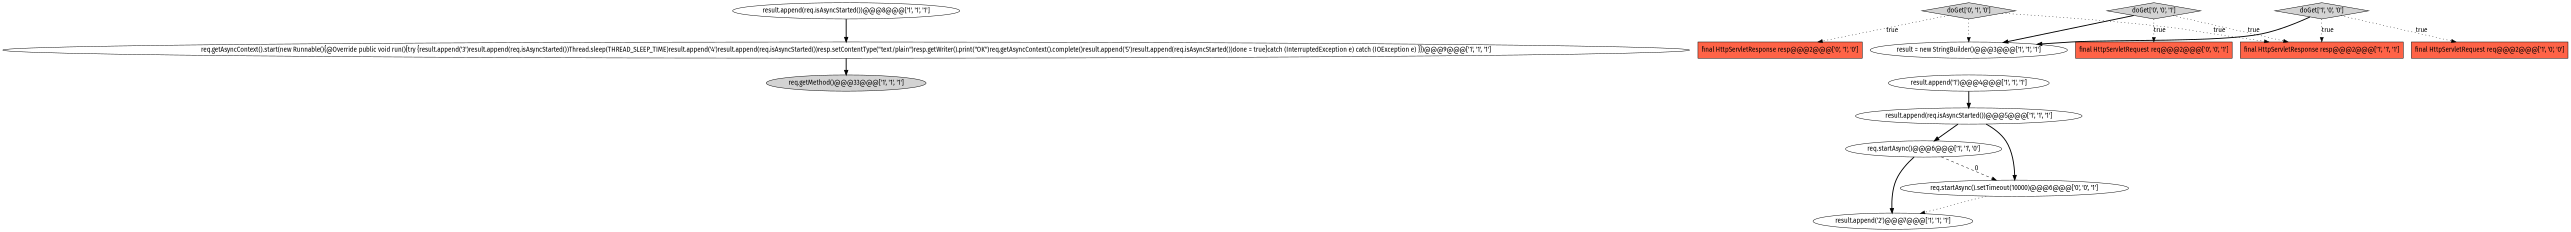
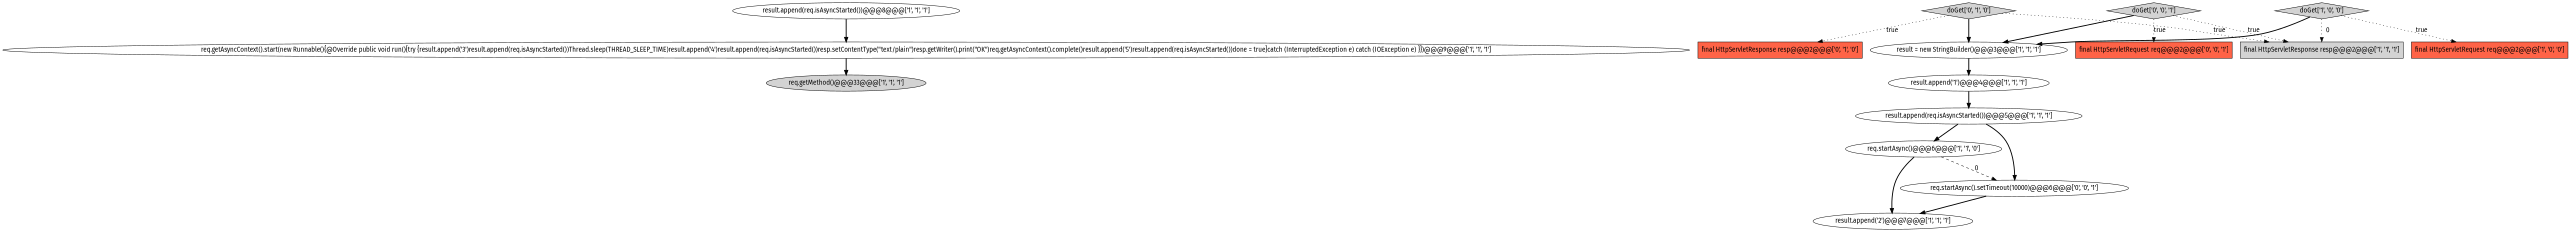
(1969, 28) -> (1969, 28)
(2328, 30) -> (2328, 30)
(2322, 50) -> (2322, 50)
none -> (1969, 64)
(1956, 204) -> (1956, 204)
